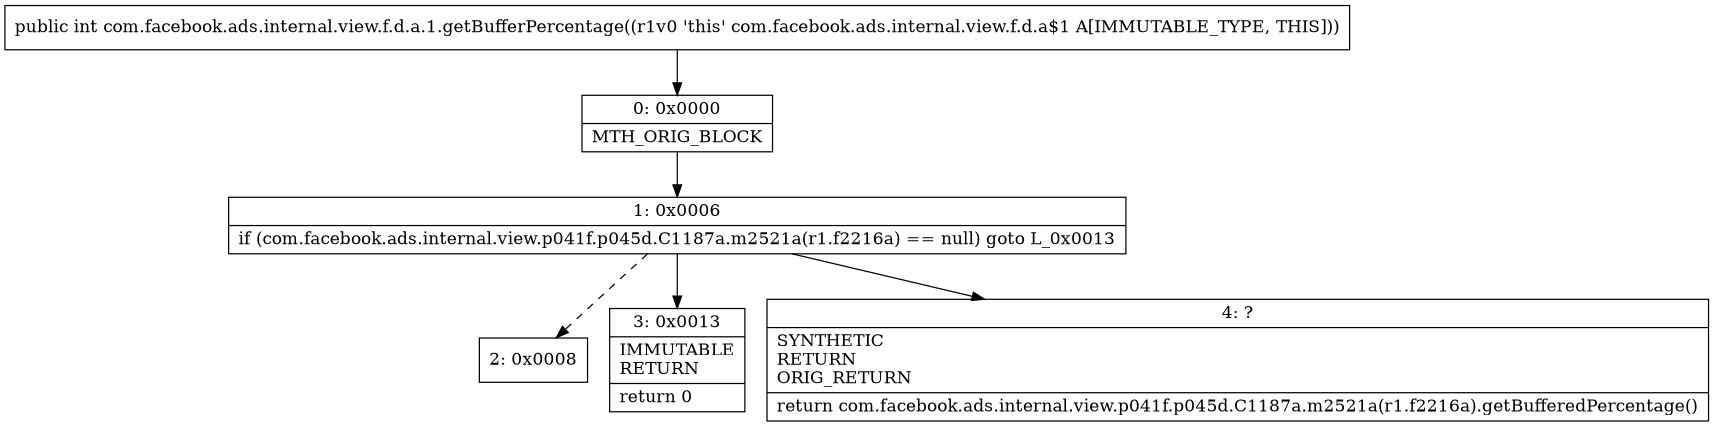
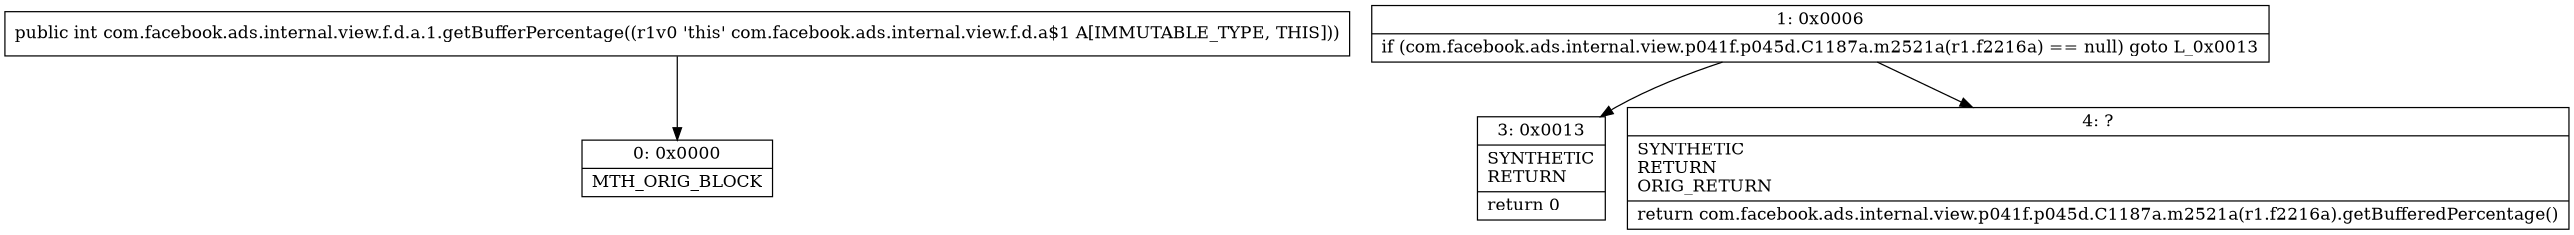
(677, 168) -> none
(677, 350) -> (1541, 159)
(533, 360) -> none
